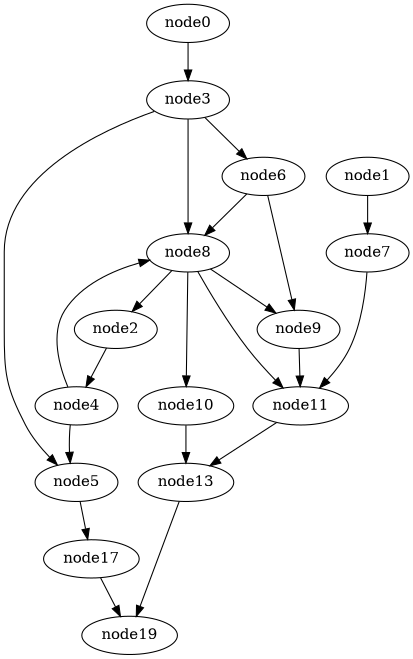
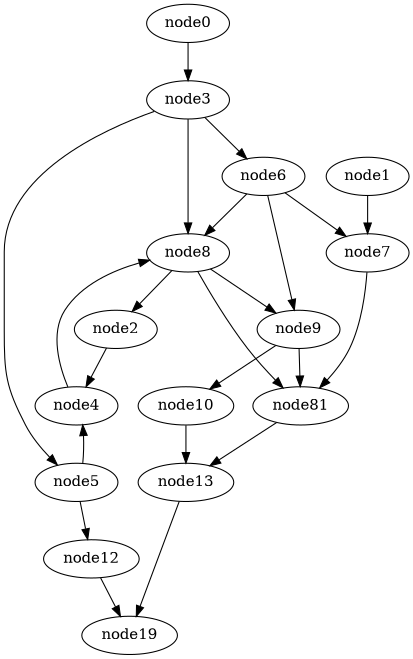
none -> (311, 211)
(187, 324) -> (247, 364)
(301, 406) -> (301, 406)
(69, 439) -> (84, 449)
(91, 559) -> (91, 559)
